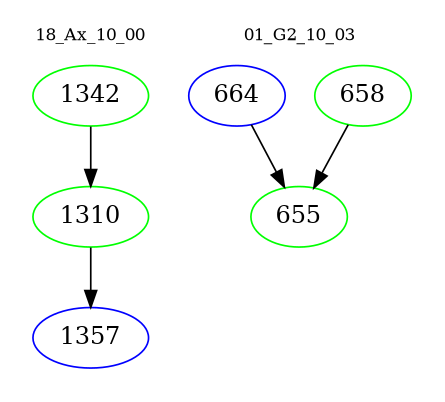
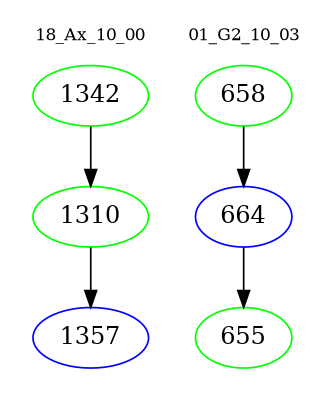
(335, 149) -> (244, 148)
